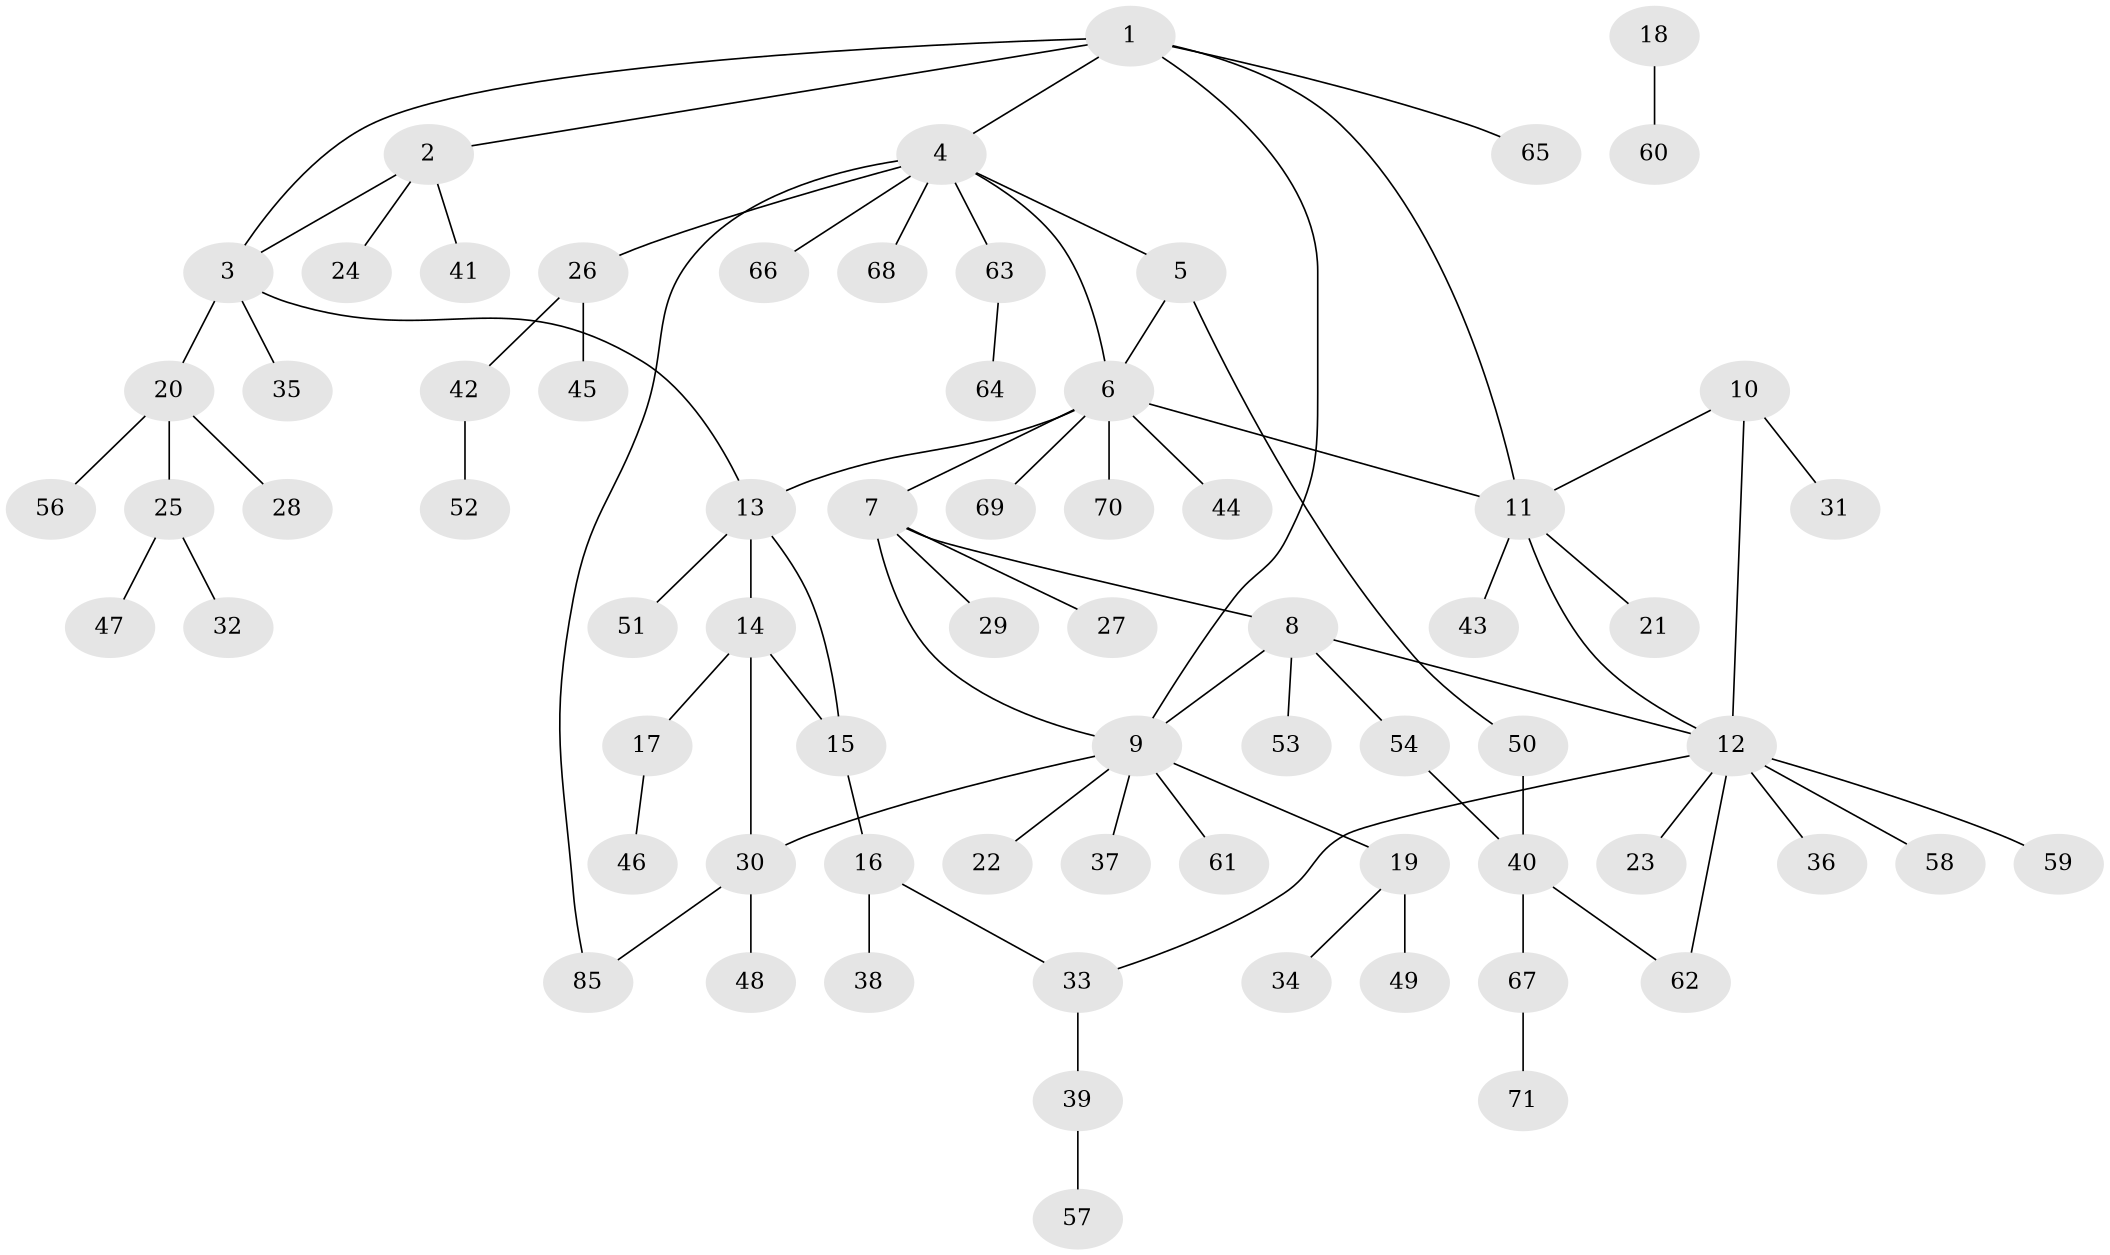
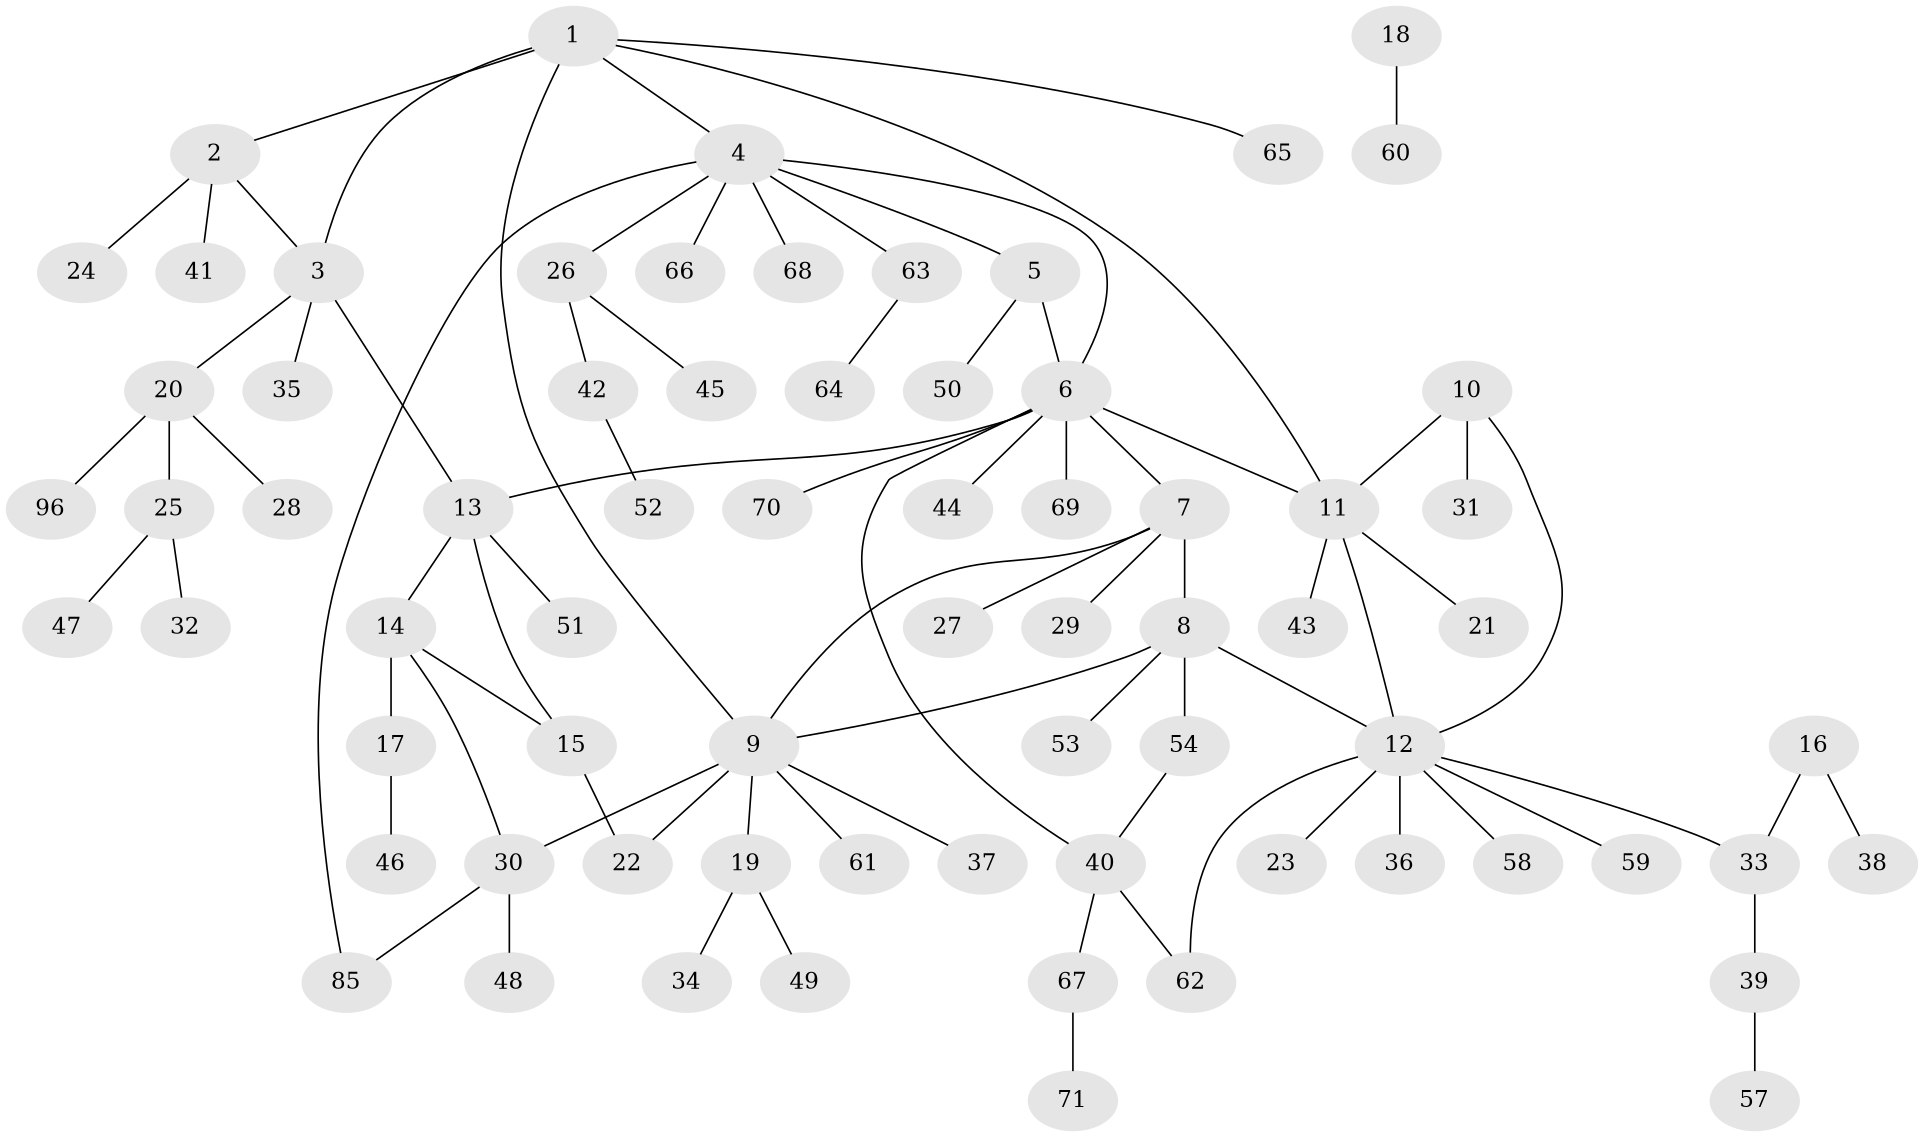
(51, 509) -> (51, 509)
(855, 805) -> (600, 805)
(1523, 805) -> (879, 633)
